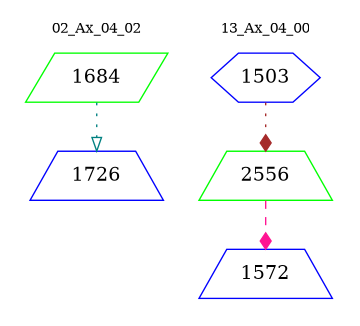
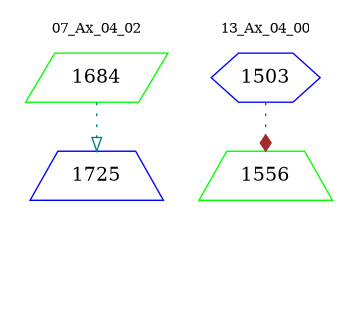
(97, 29) -> (97, 29)
(97, 176) -> (97, 176)
(266, 176) -> (266, 176)
(266, 274) -> none
